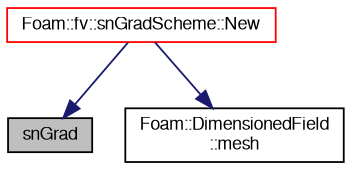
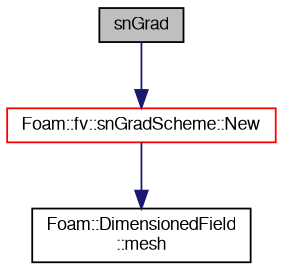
(102, 73) -> (141, 66)
